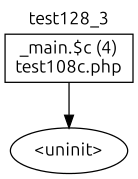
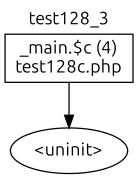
(69, 58) -> (69, 58)
